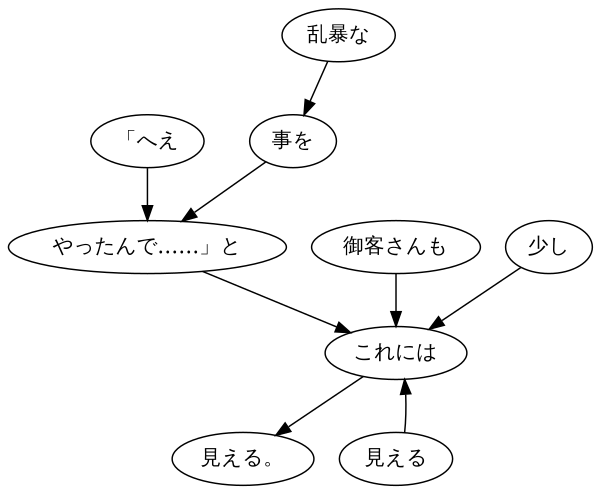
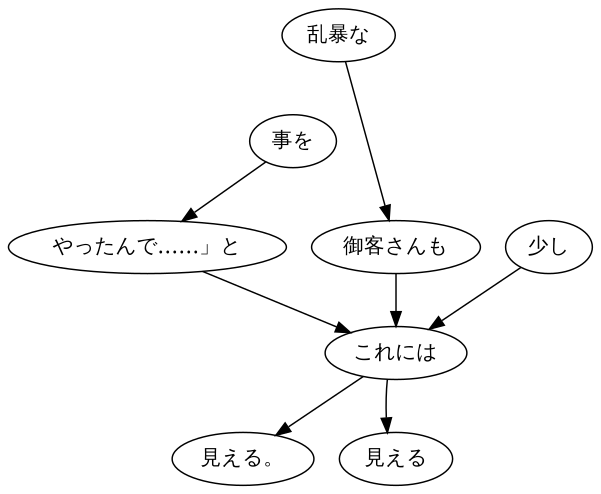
(319, 82) -> (365, 134)
(147, 141) -> none
(406, 414) -> (386, 399)
